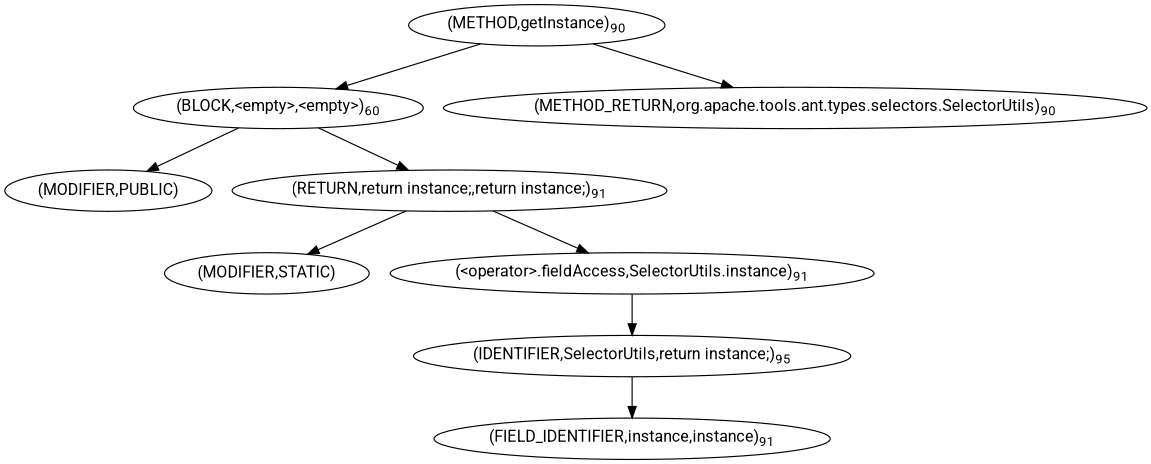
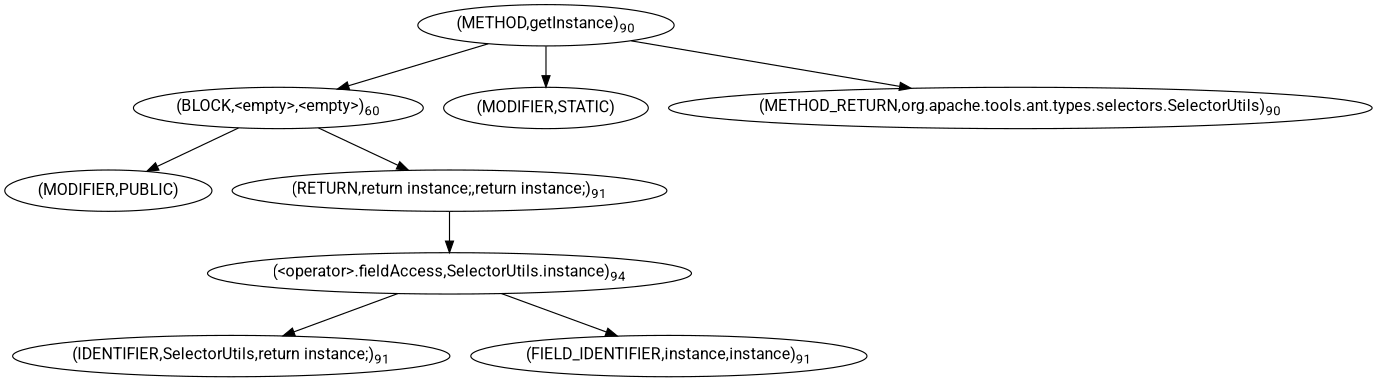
(362, 230) -> (546, 61)
(801, 272) -> (618, 272)
(783, 354) -> (382, 354)
(632, 392) -> (554, 313)
